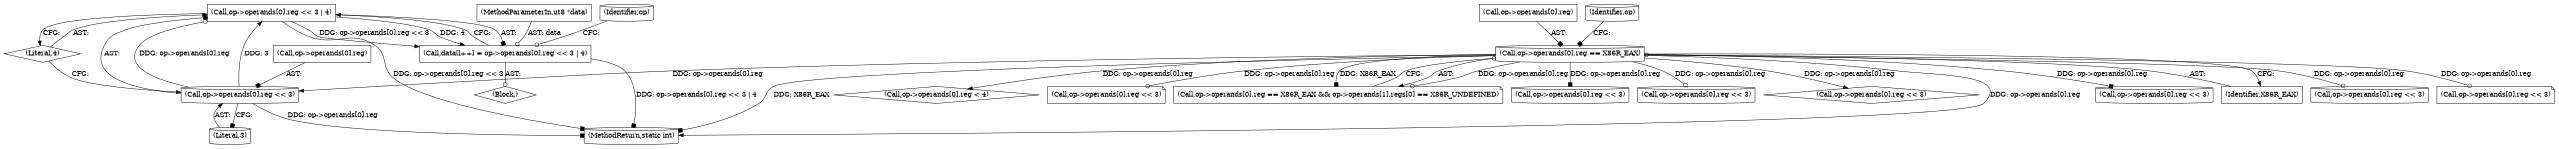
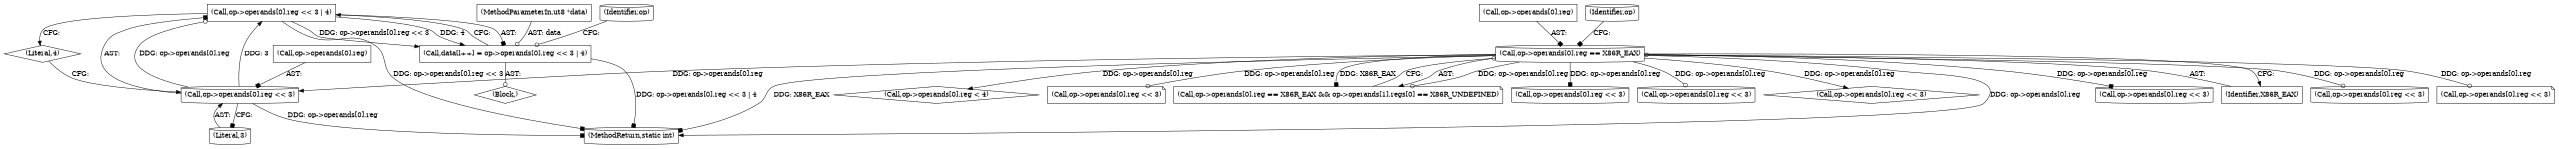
(123, 20) -> none
